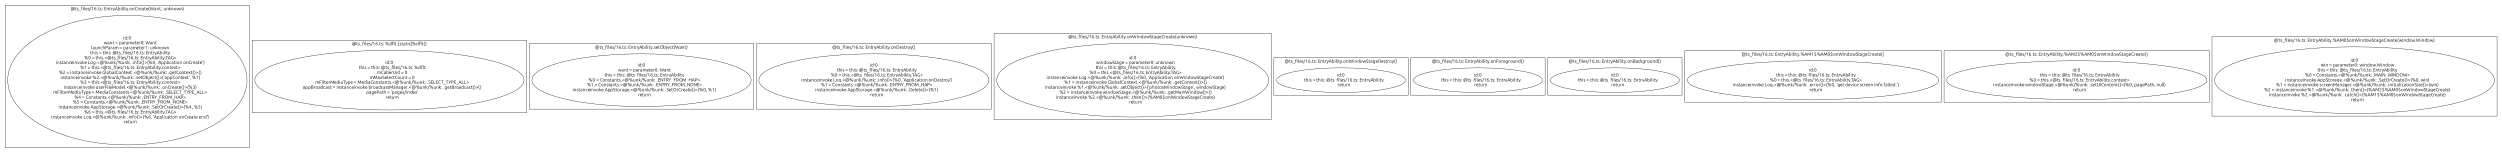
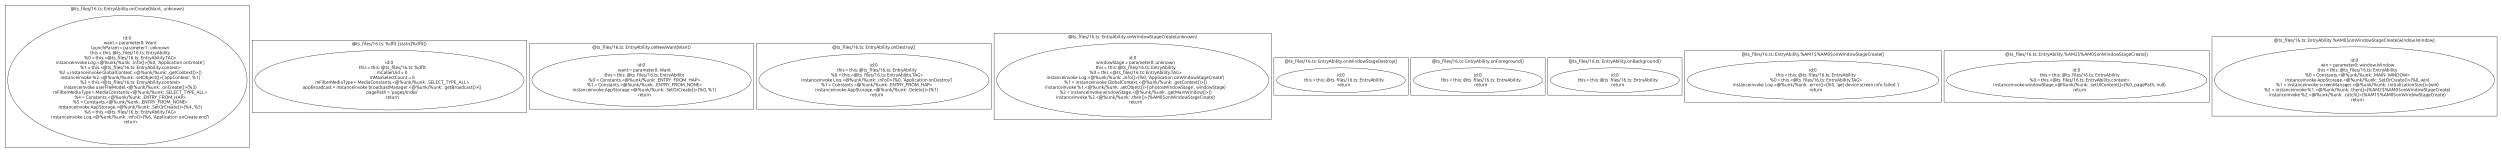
(642, 47) -> (642, 47)
